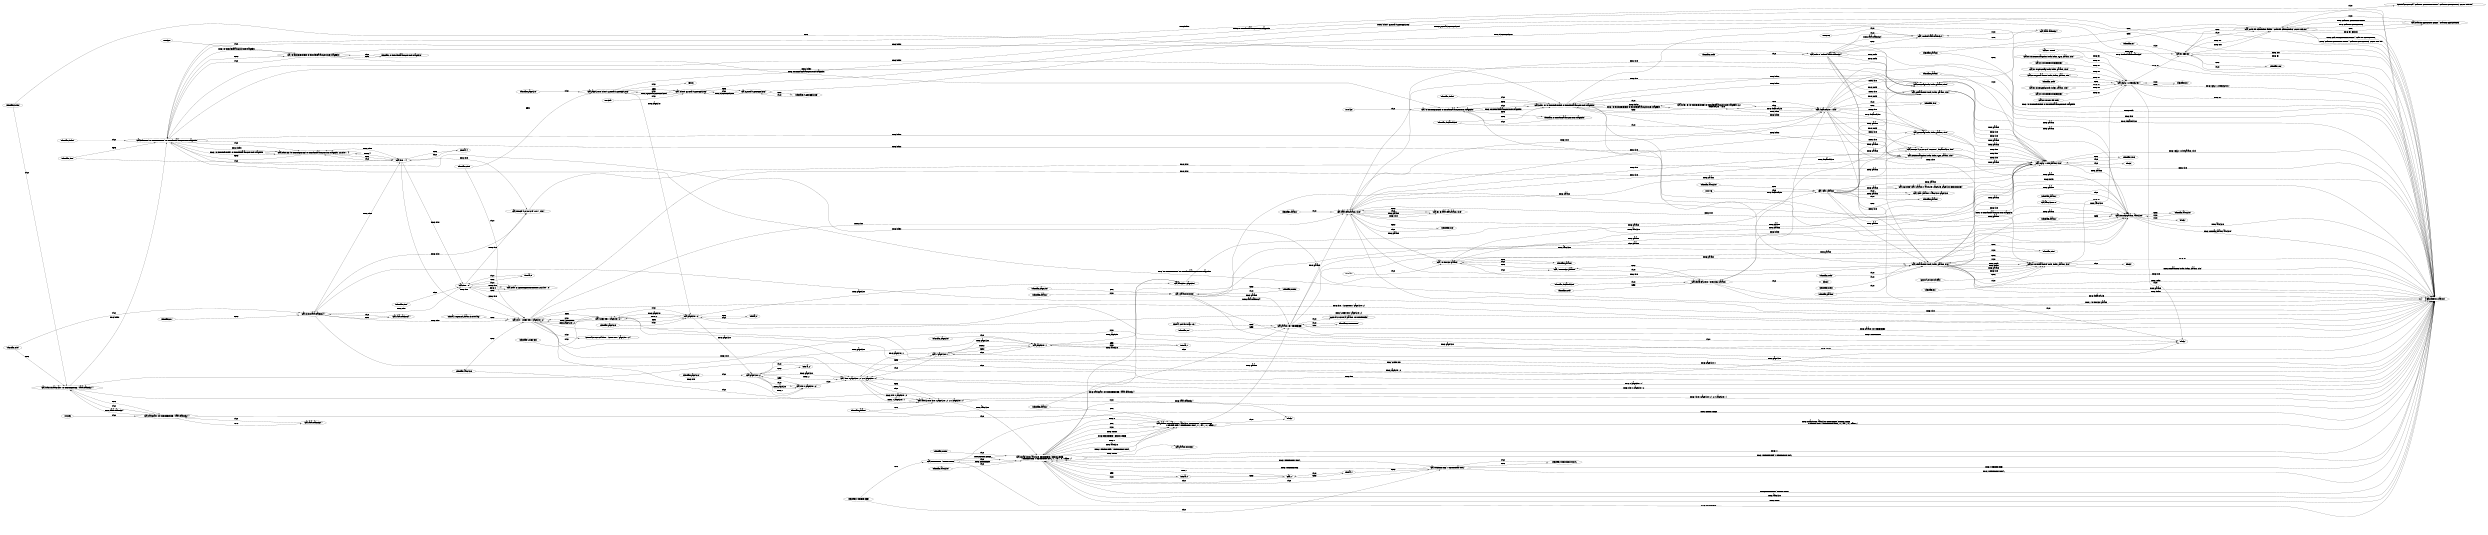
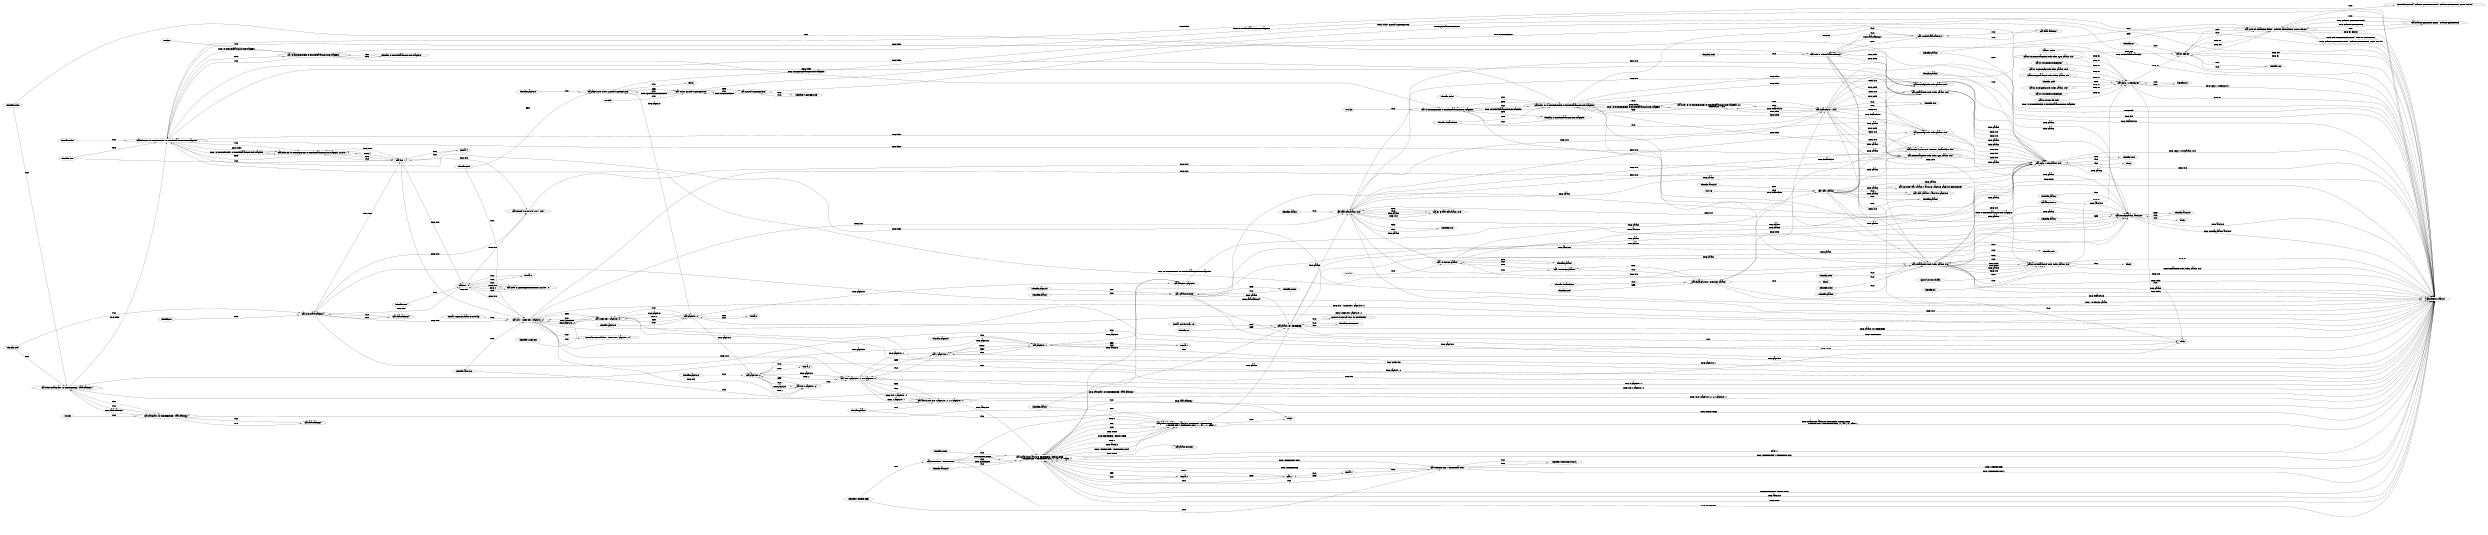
(2023, 190) -> none
(1349, 317) -> (1349, 317)
